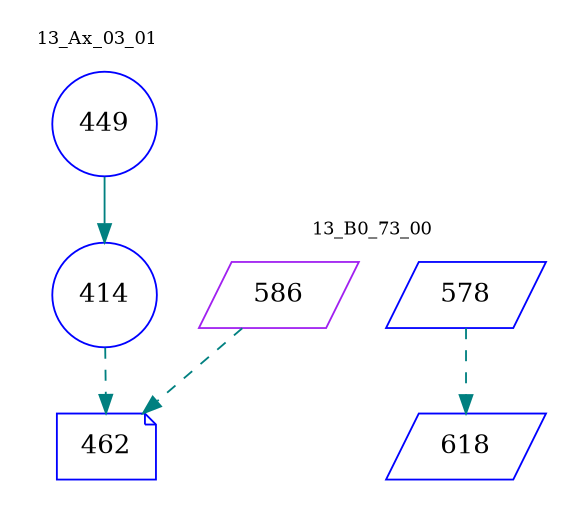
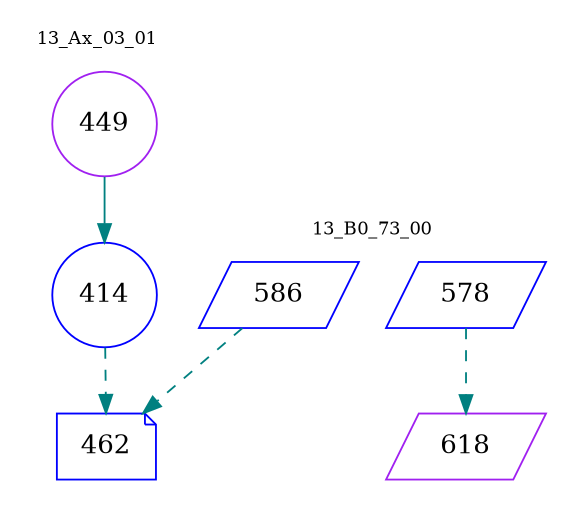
(105, 124) -> (105, 124)
(279, 295) -> (279, 295)
(466, 447) -> (466, 447)
